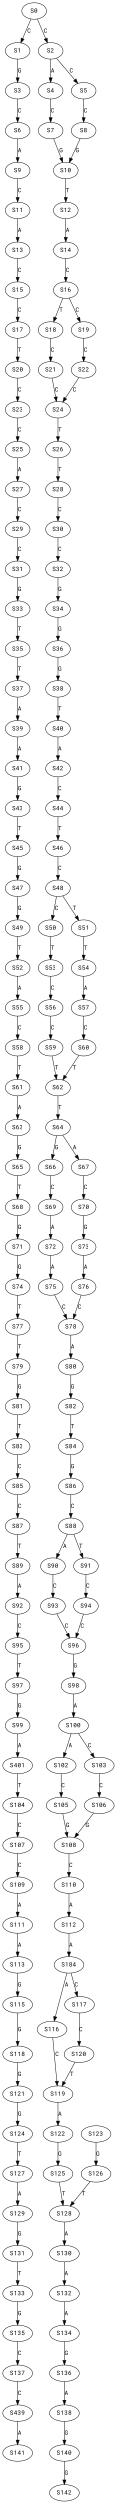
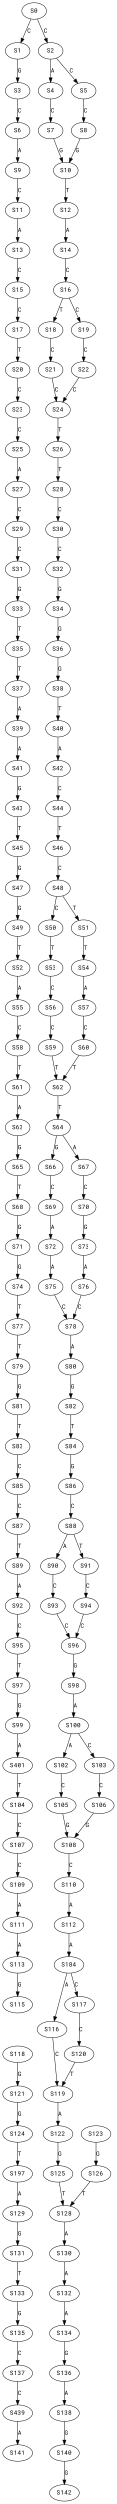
(18, 2027) -> none
(18, 2174) -> (18, 2174)
